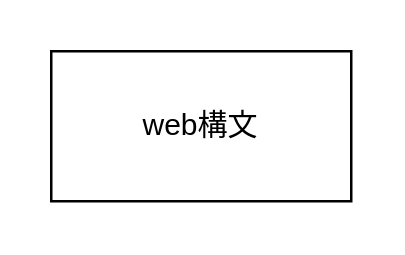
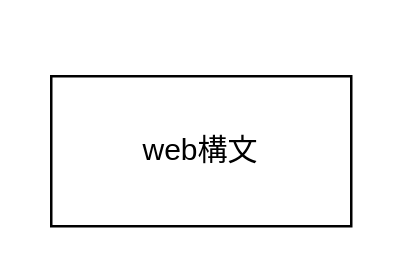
(201, 126) -> (201, 151)
